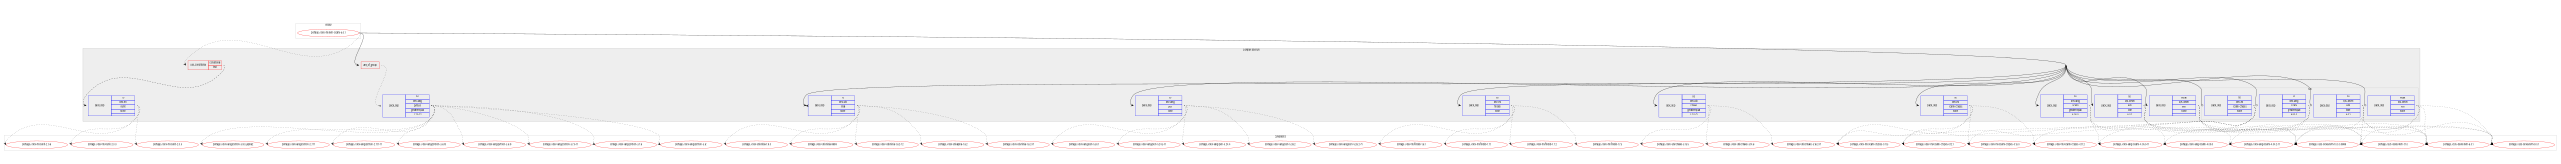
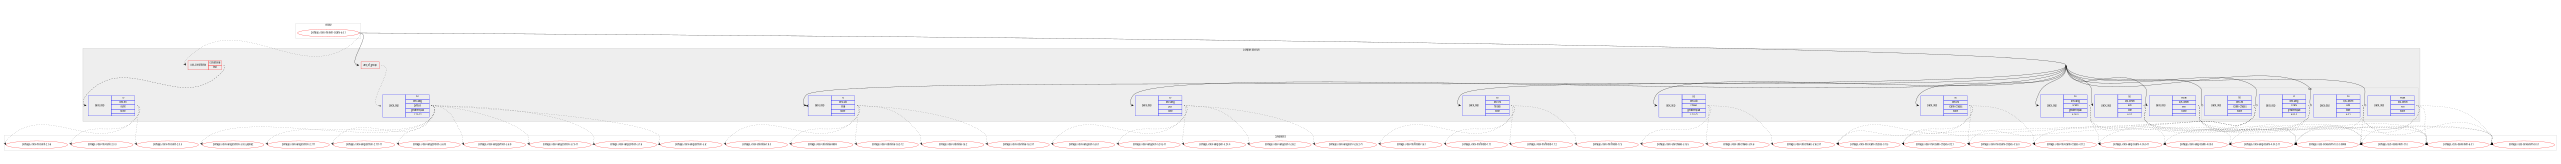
(953, 145) -> (953, 145)
